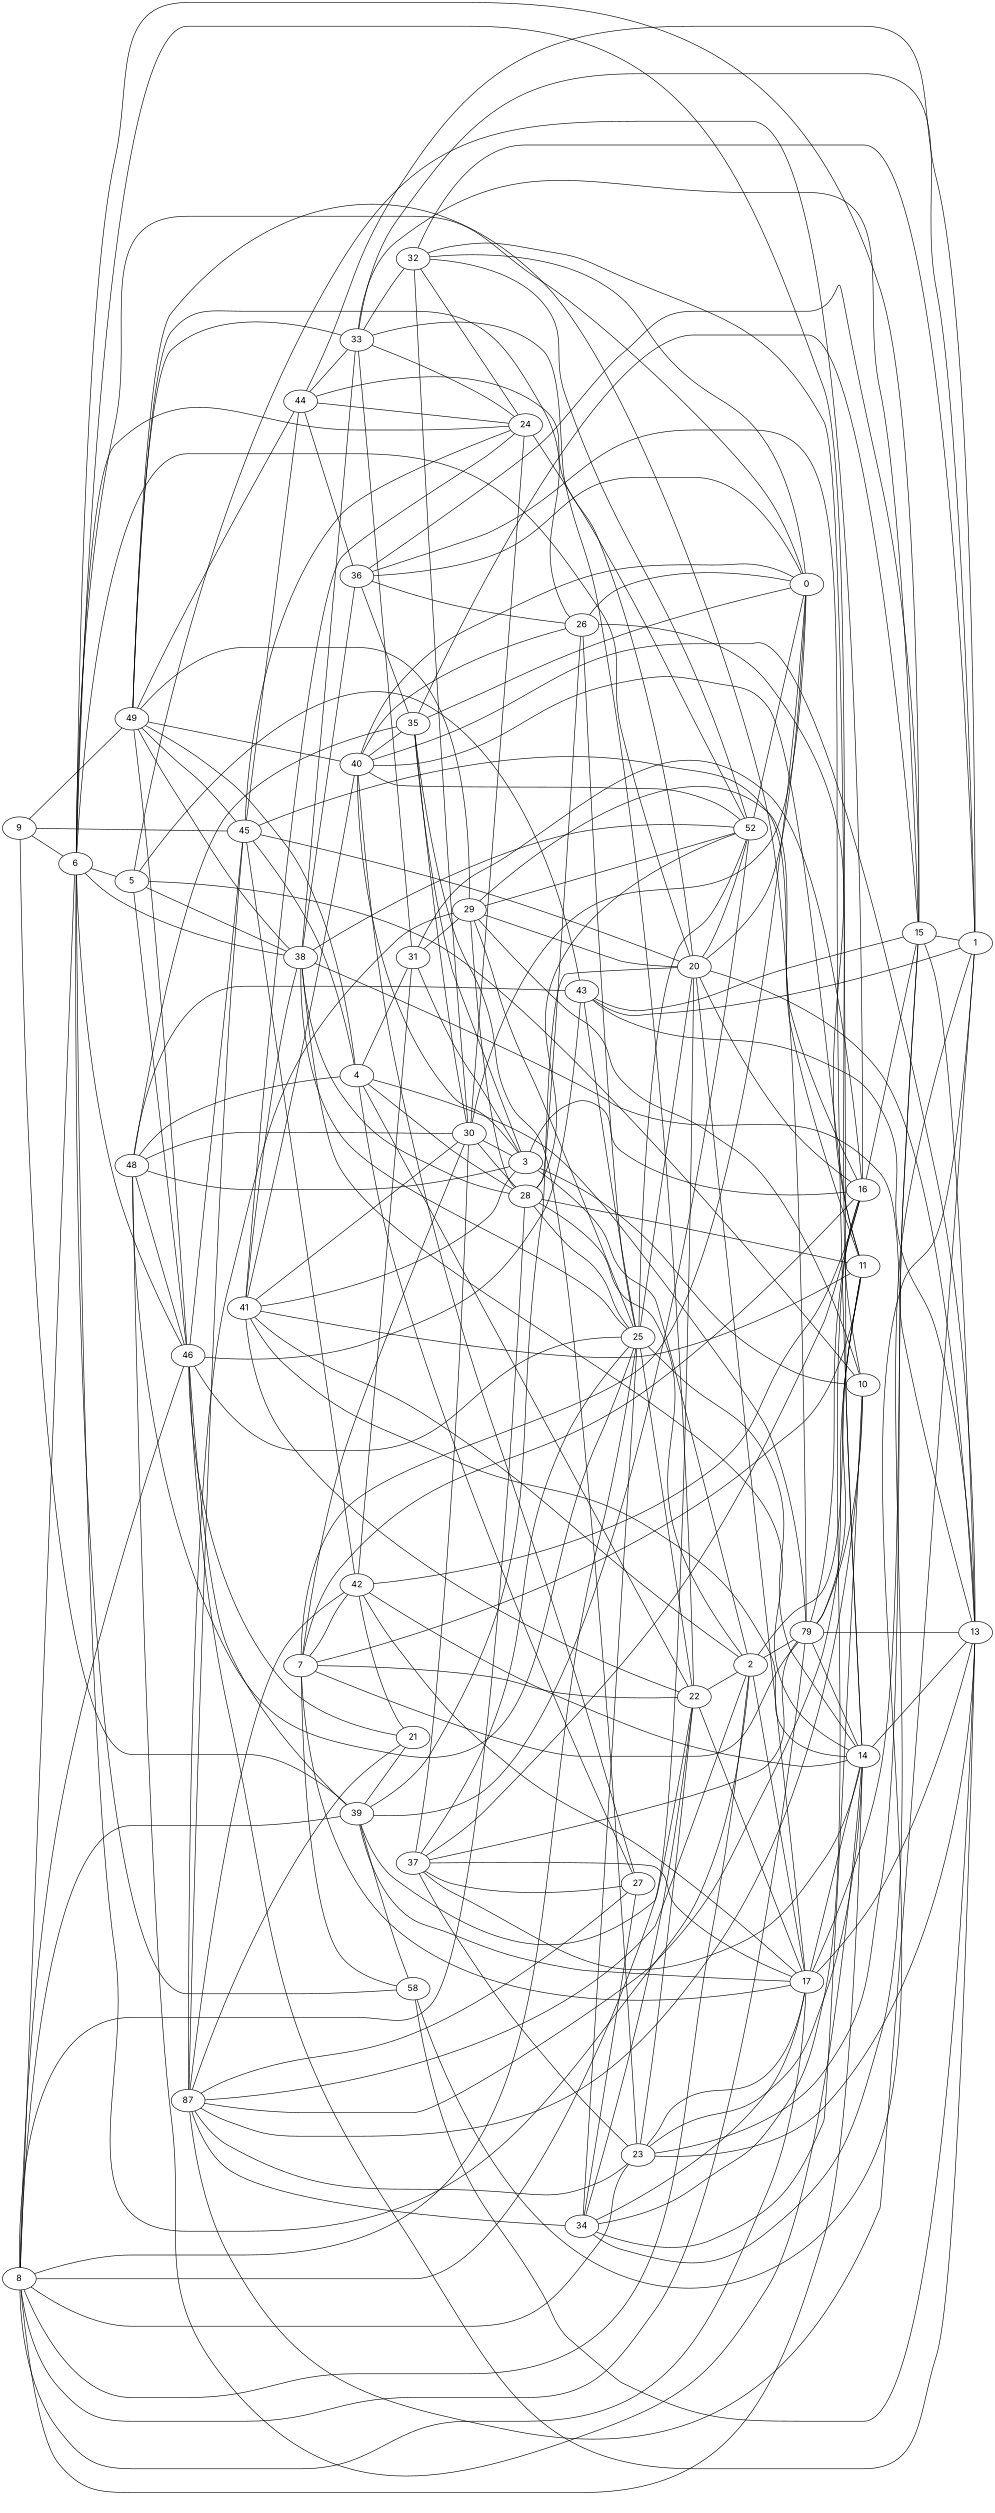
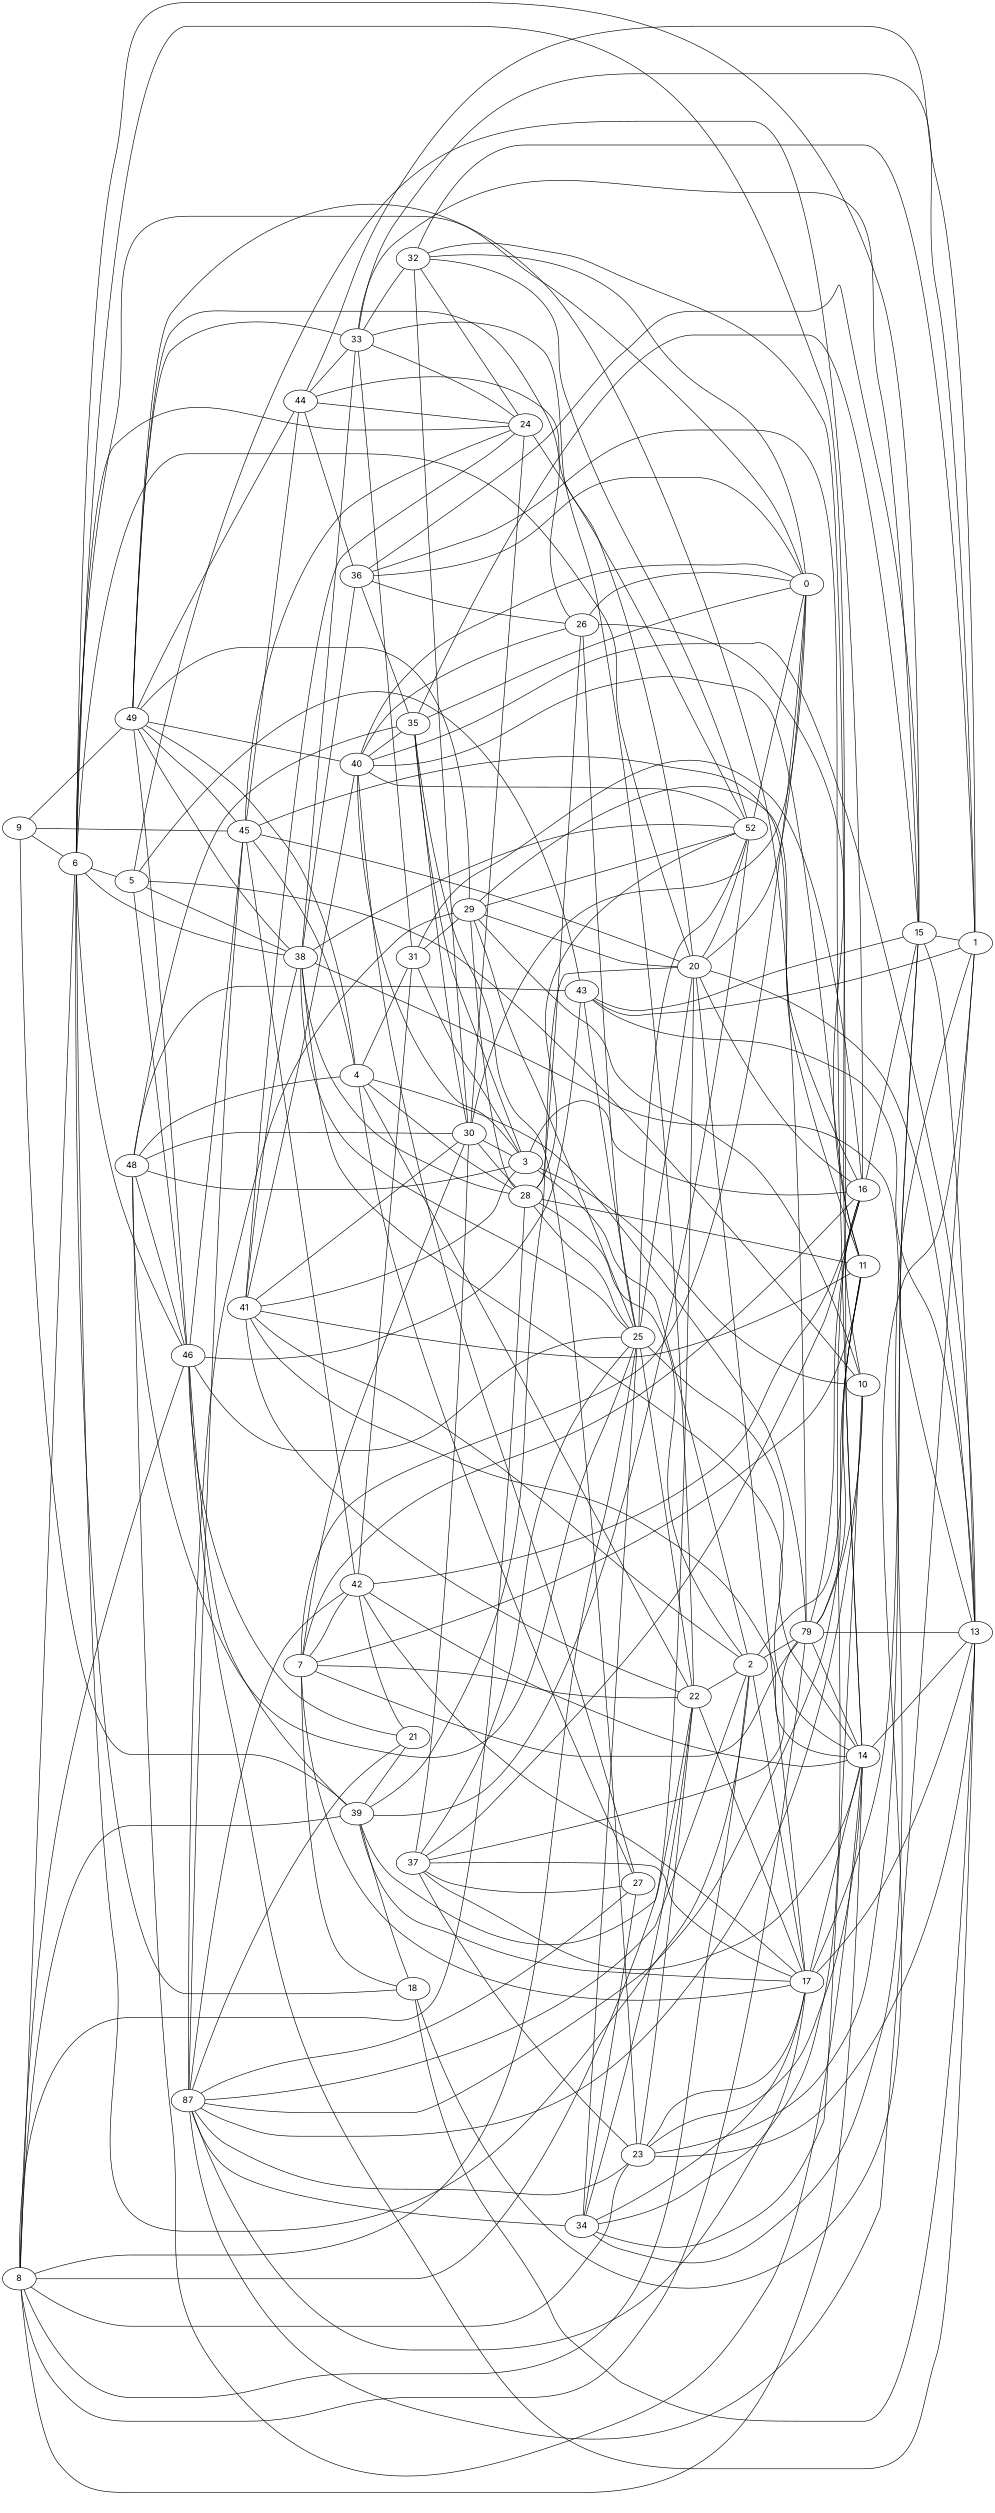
(413, 1989) -> (413, 1989)
(489, 2421) -> (538, 2344)
